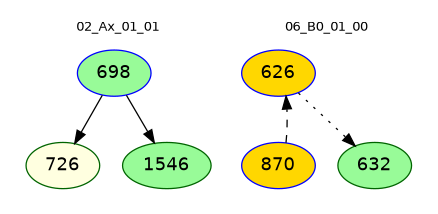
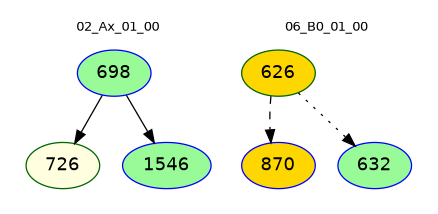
(118, 28) -> (118, 28)
(278, 73) -> (278, 73)
(287, 126) -> (270, 113)
(167, 166) -> (167, 166)
(375, 166) -> (375, 166)
